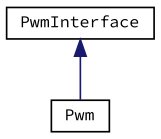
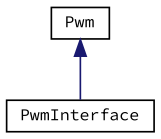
(80, 78) -> (80, 78)
